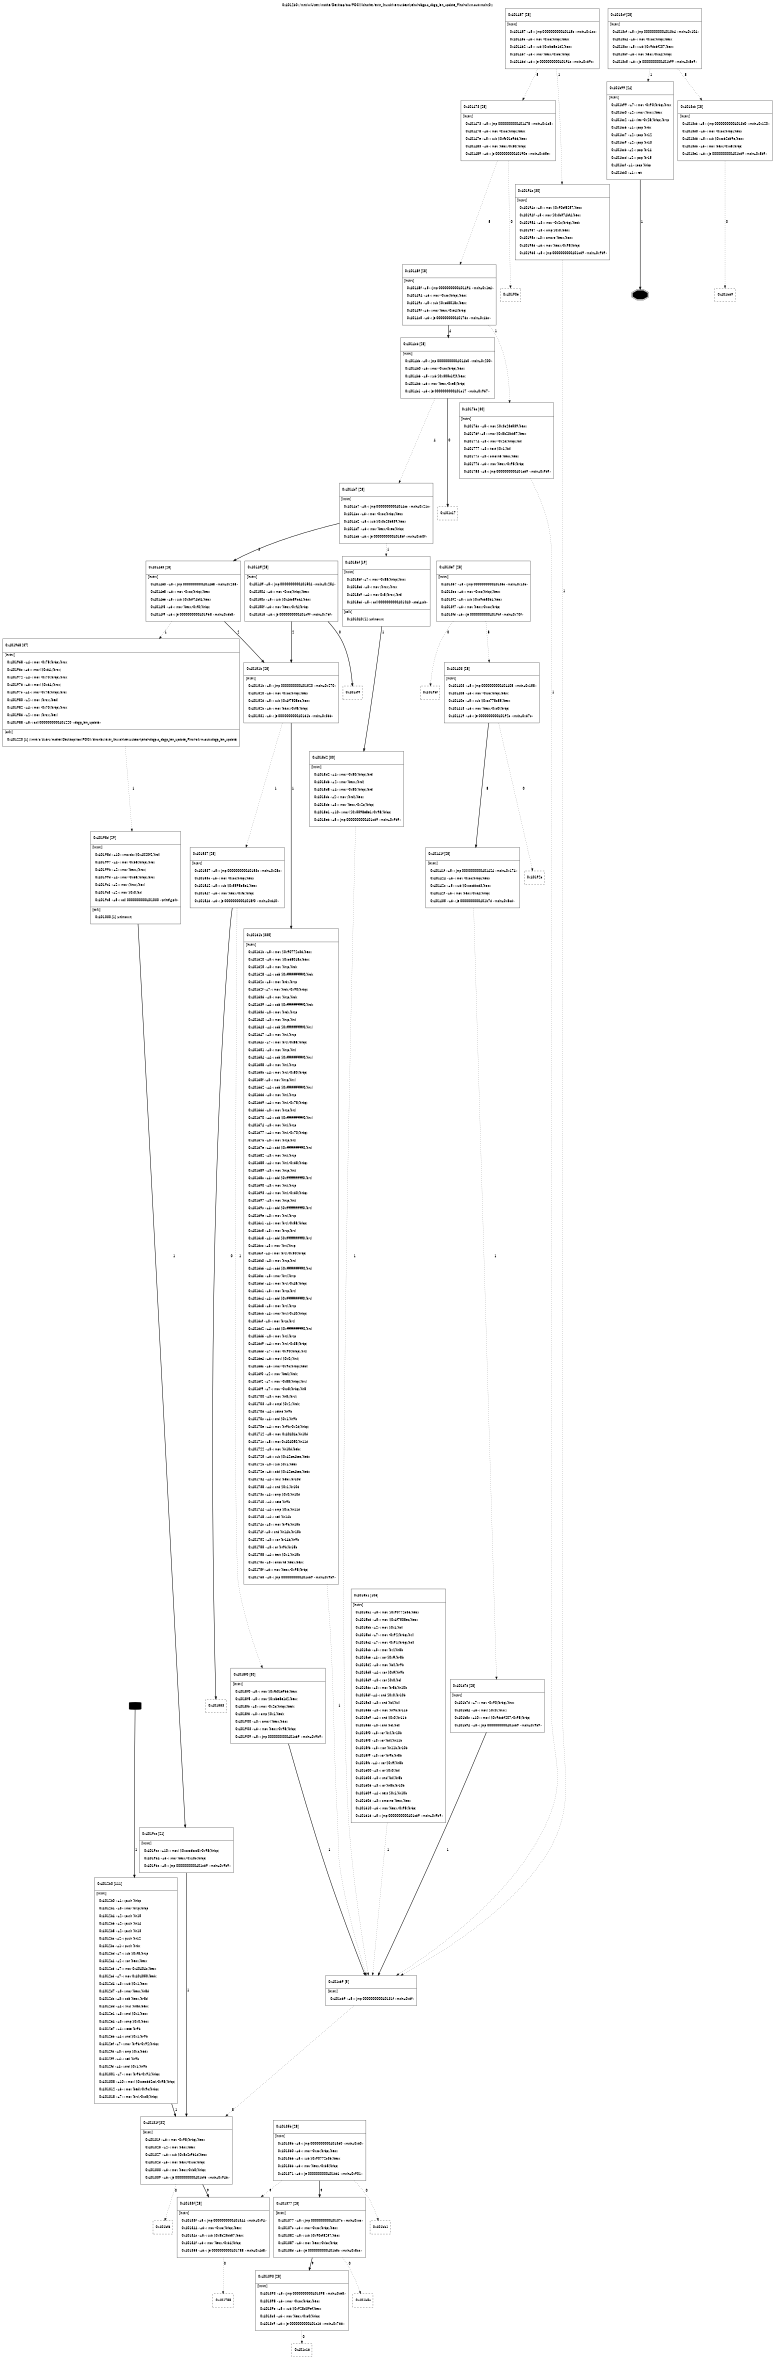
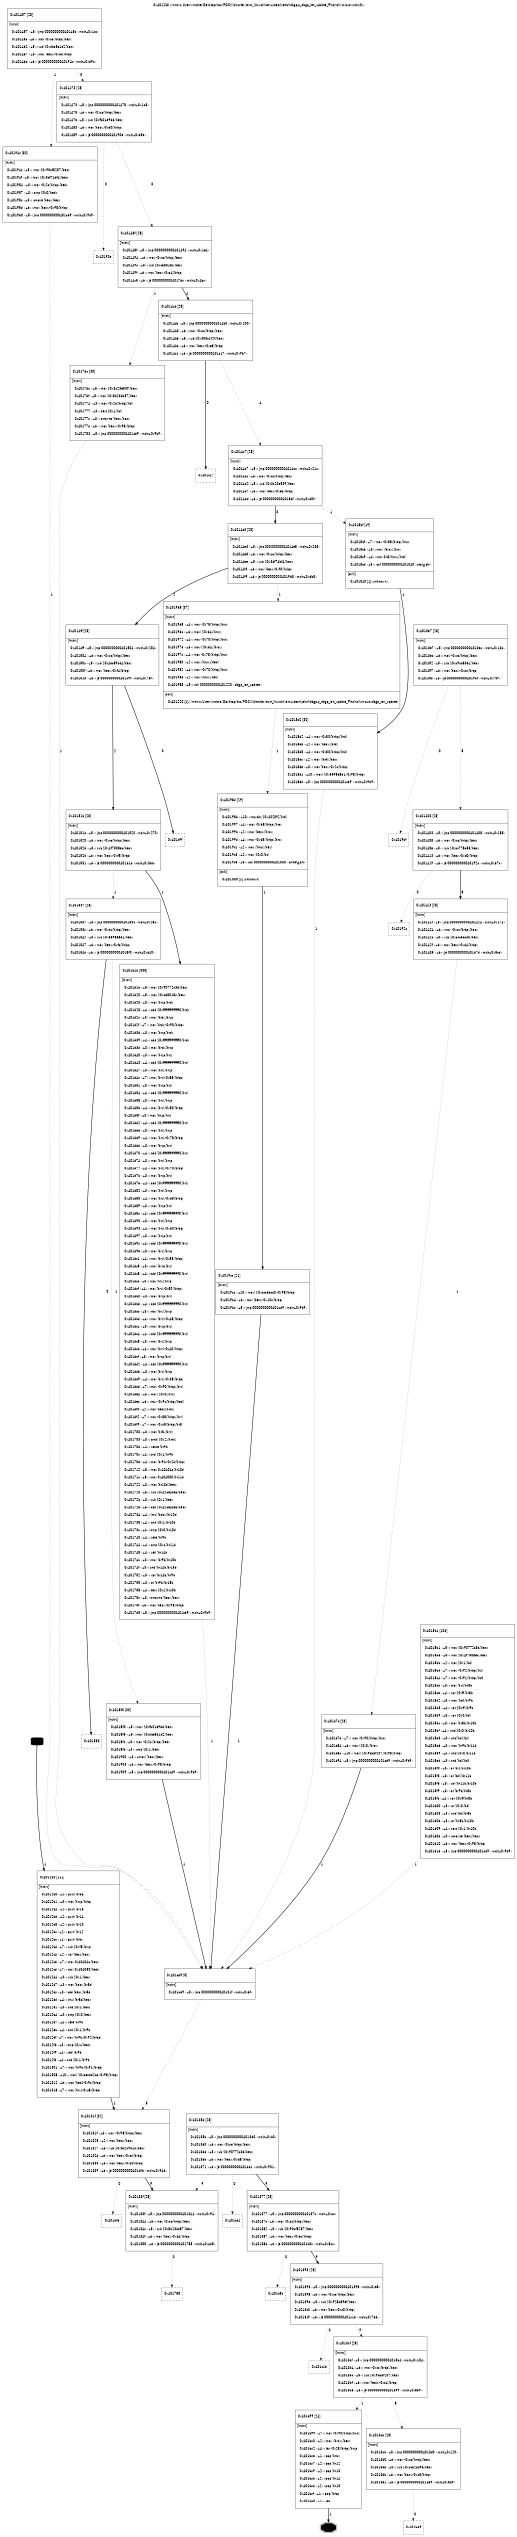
(244, 641) -> (179, 590)
(186, 1993) -> (236, 1641)
none -> (358, 2329)
